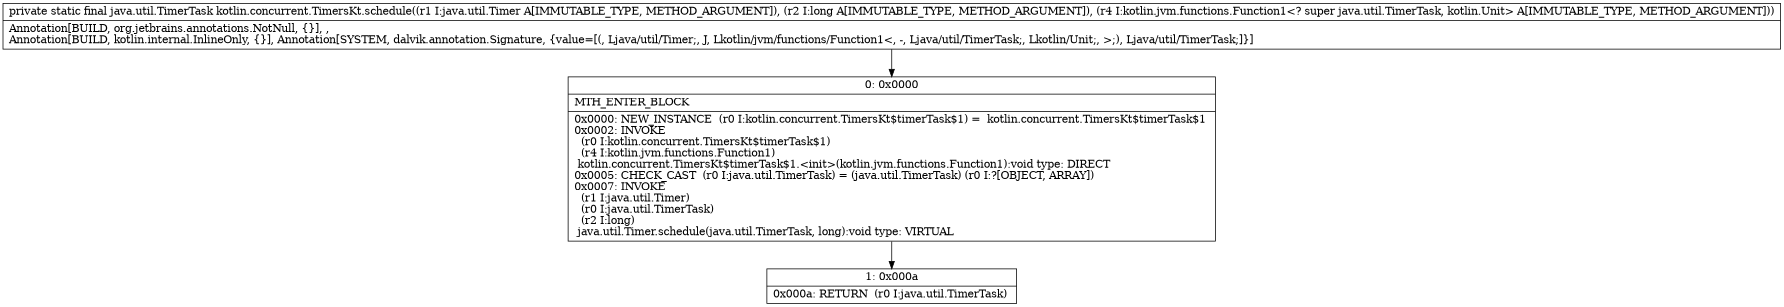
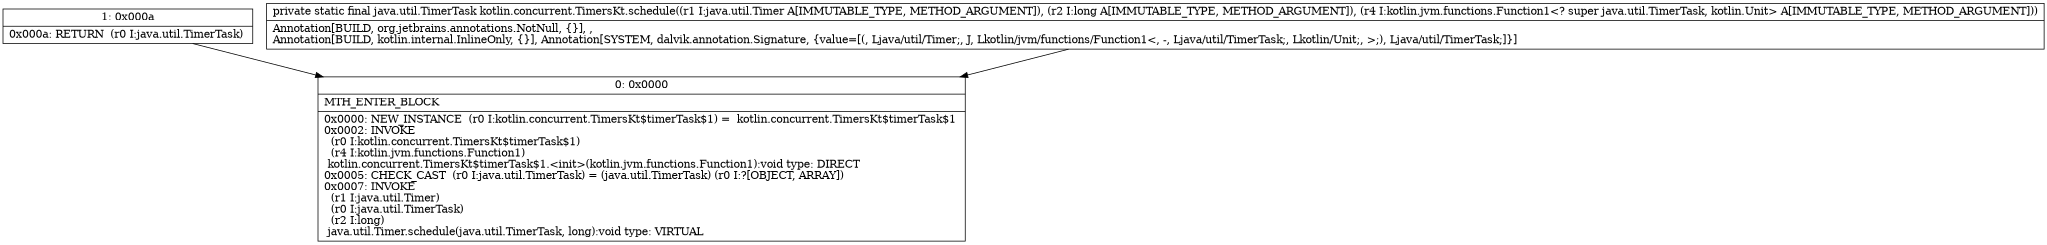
(892, 251) -> (254, 59)
